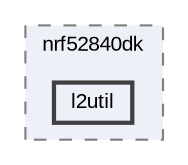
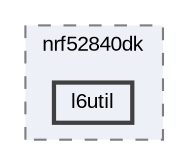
(93, 103) -> (93, 103)
